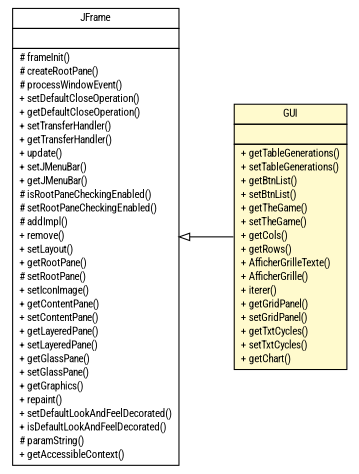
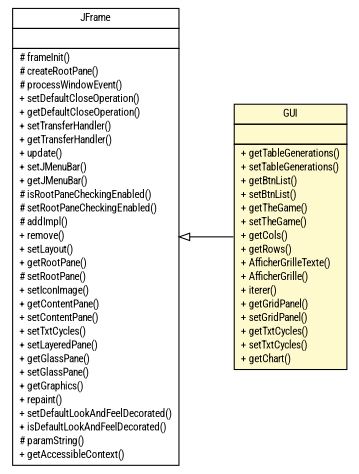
(59, 332) -> (53, 332)
